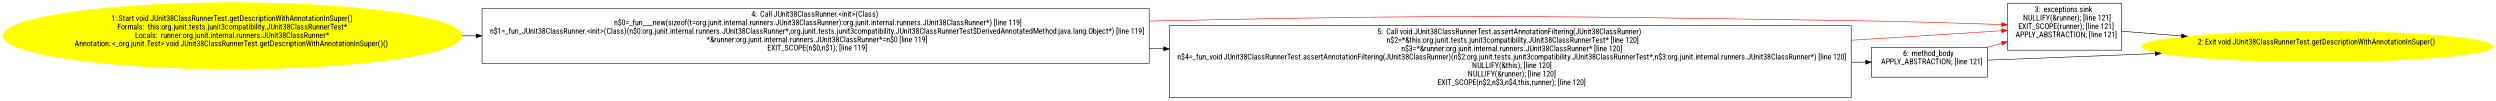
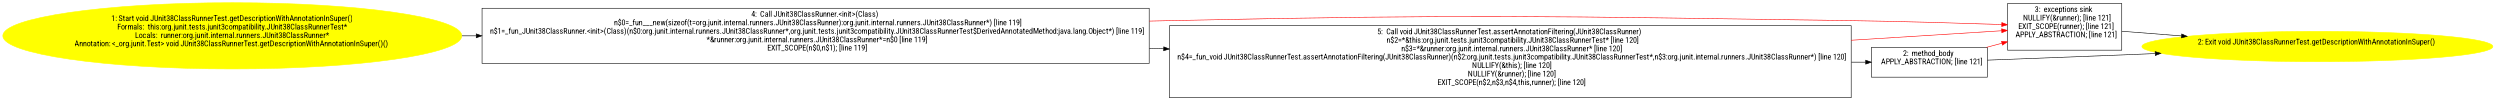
(1929, 62) -> (1929, 62)
